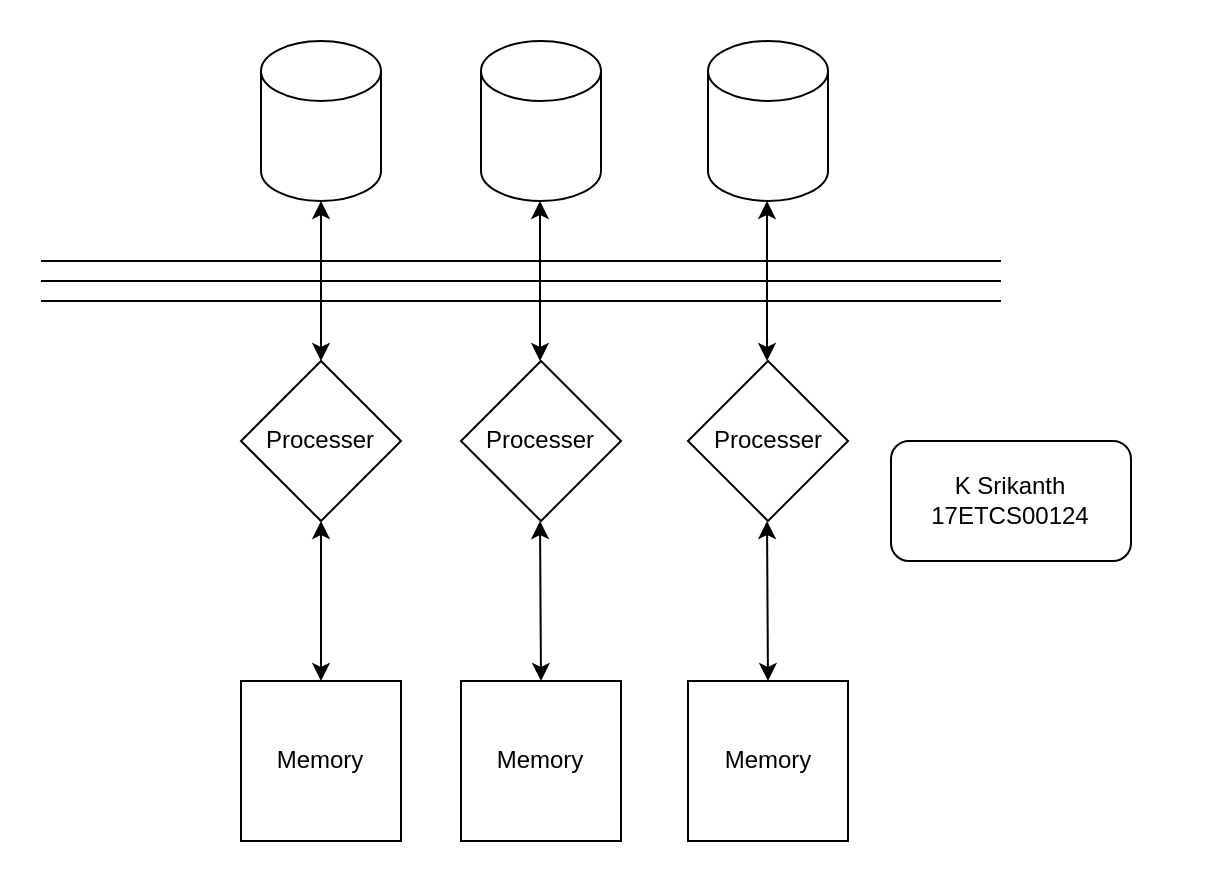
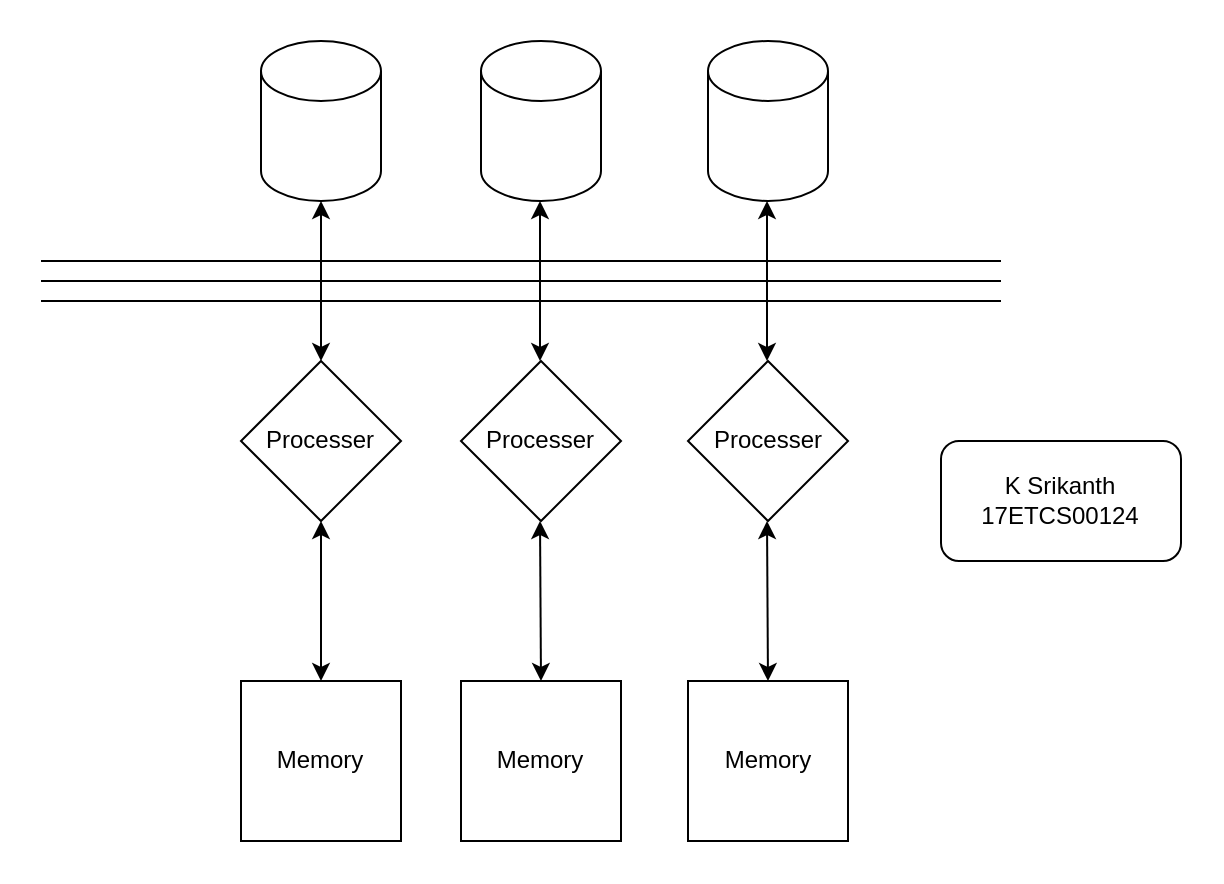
(1011, 501) -> (1061, 501)
